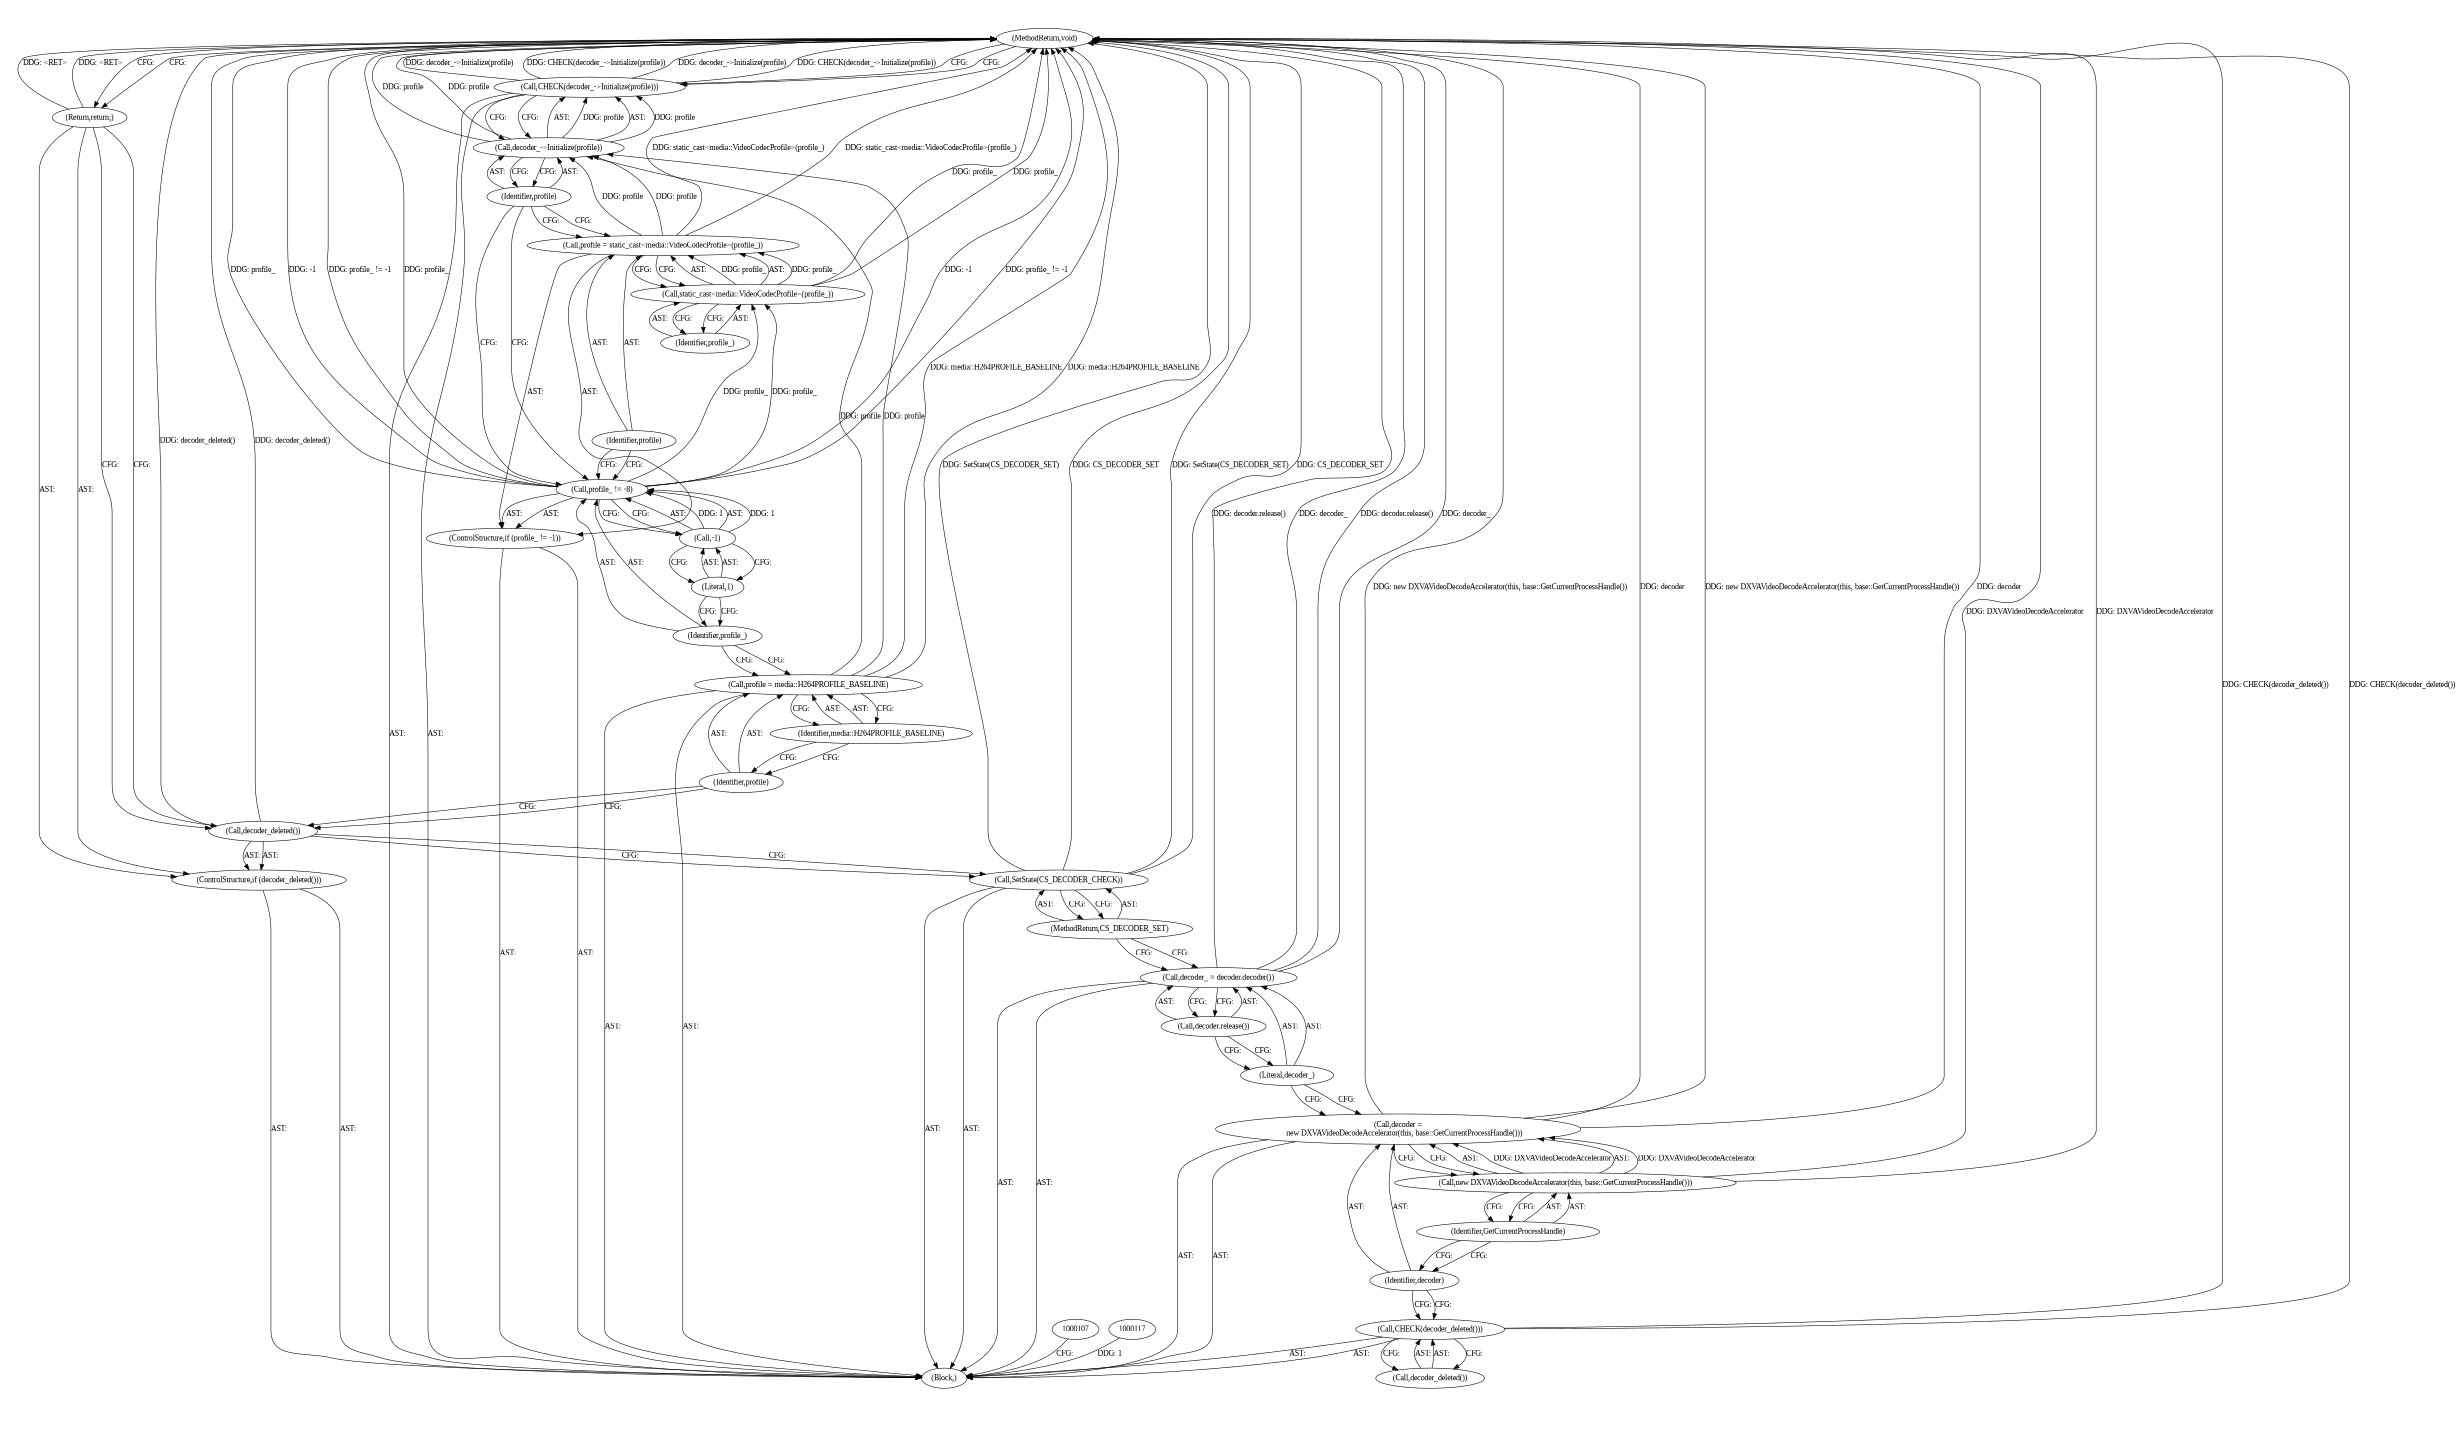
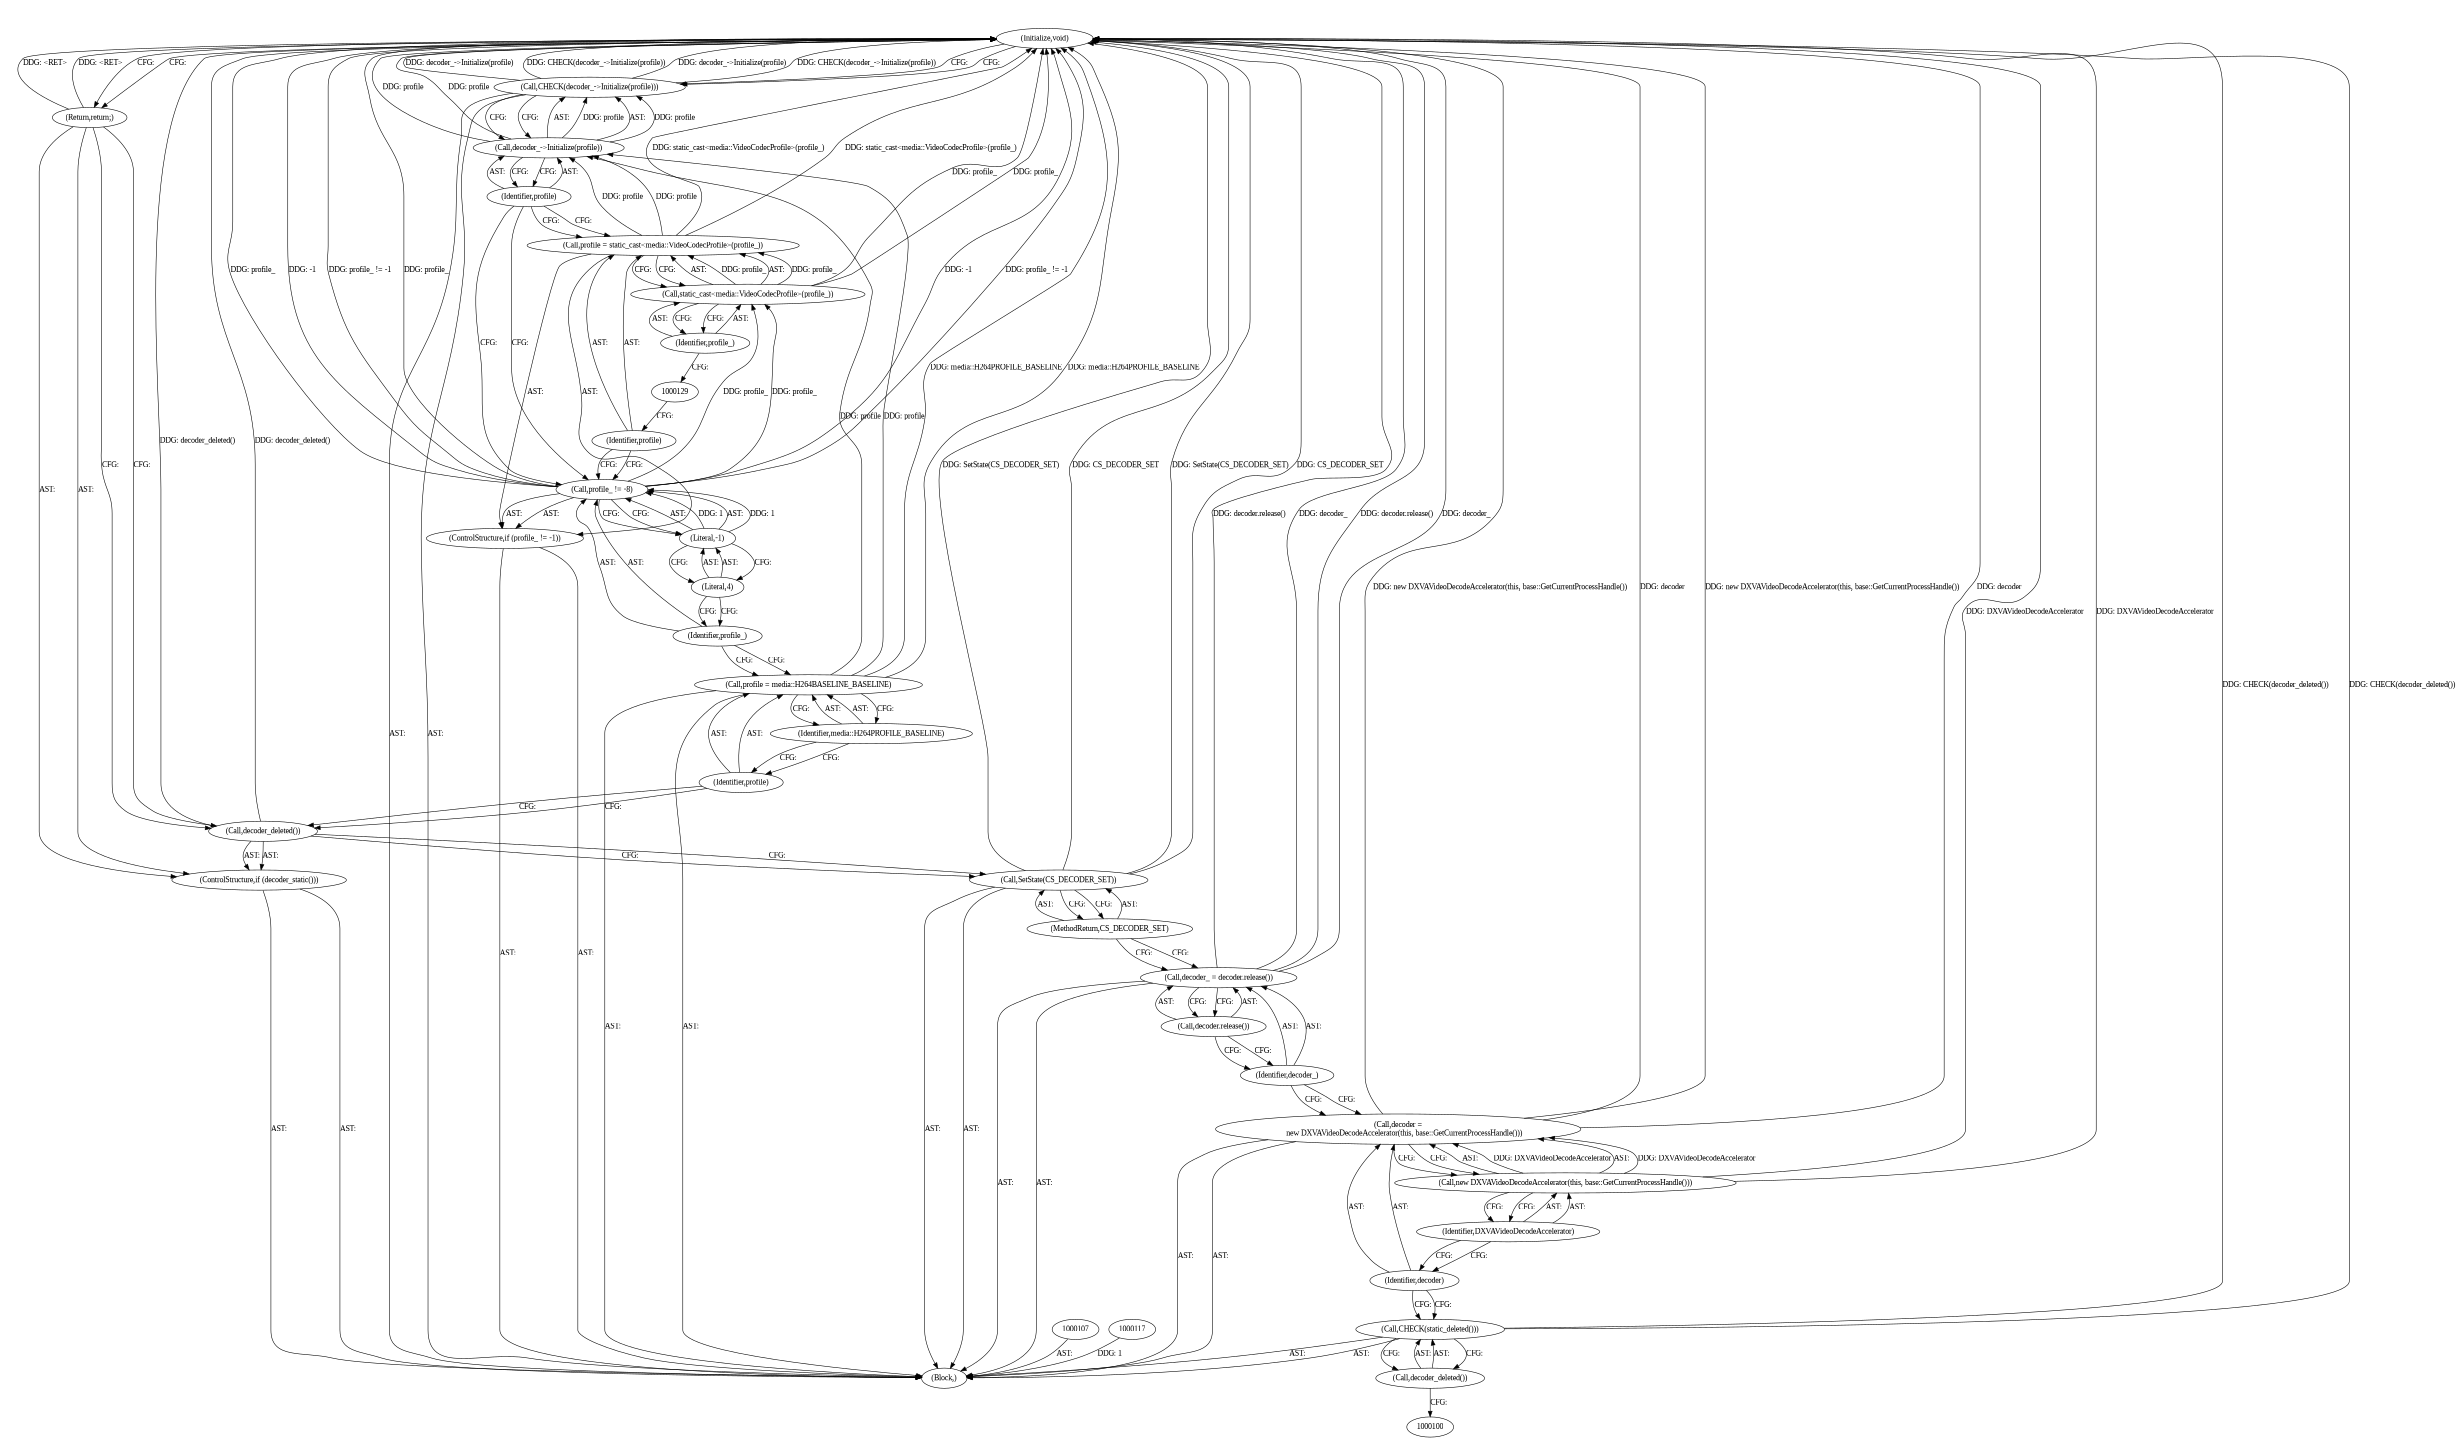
(1045, 38) -> (1045, 38)
none -> (675, 392)
(707, 538) -> (707, 538)
(718, 587) -> (718, 587)
(808, 685) -> (808, 685)
(259, 880) -> (259, 880)
(1059, 880) -> (1059, 880)
(1219, 978) -> (1219, 978)
(1287, 1075) -> (1287, 1075)
(1508, 1232) -> (1508, 1232)
(1430, 1329) -> (1430, 1329)
(1066, 1354) -> (1066, 1354)
none -> (1430, 1427)
